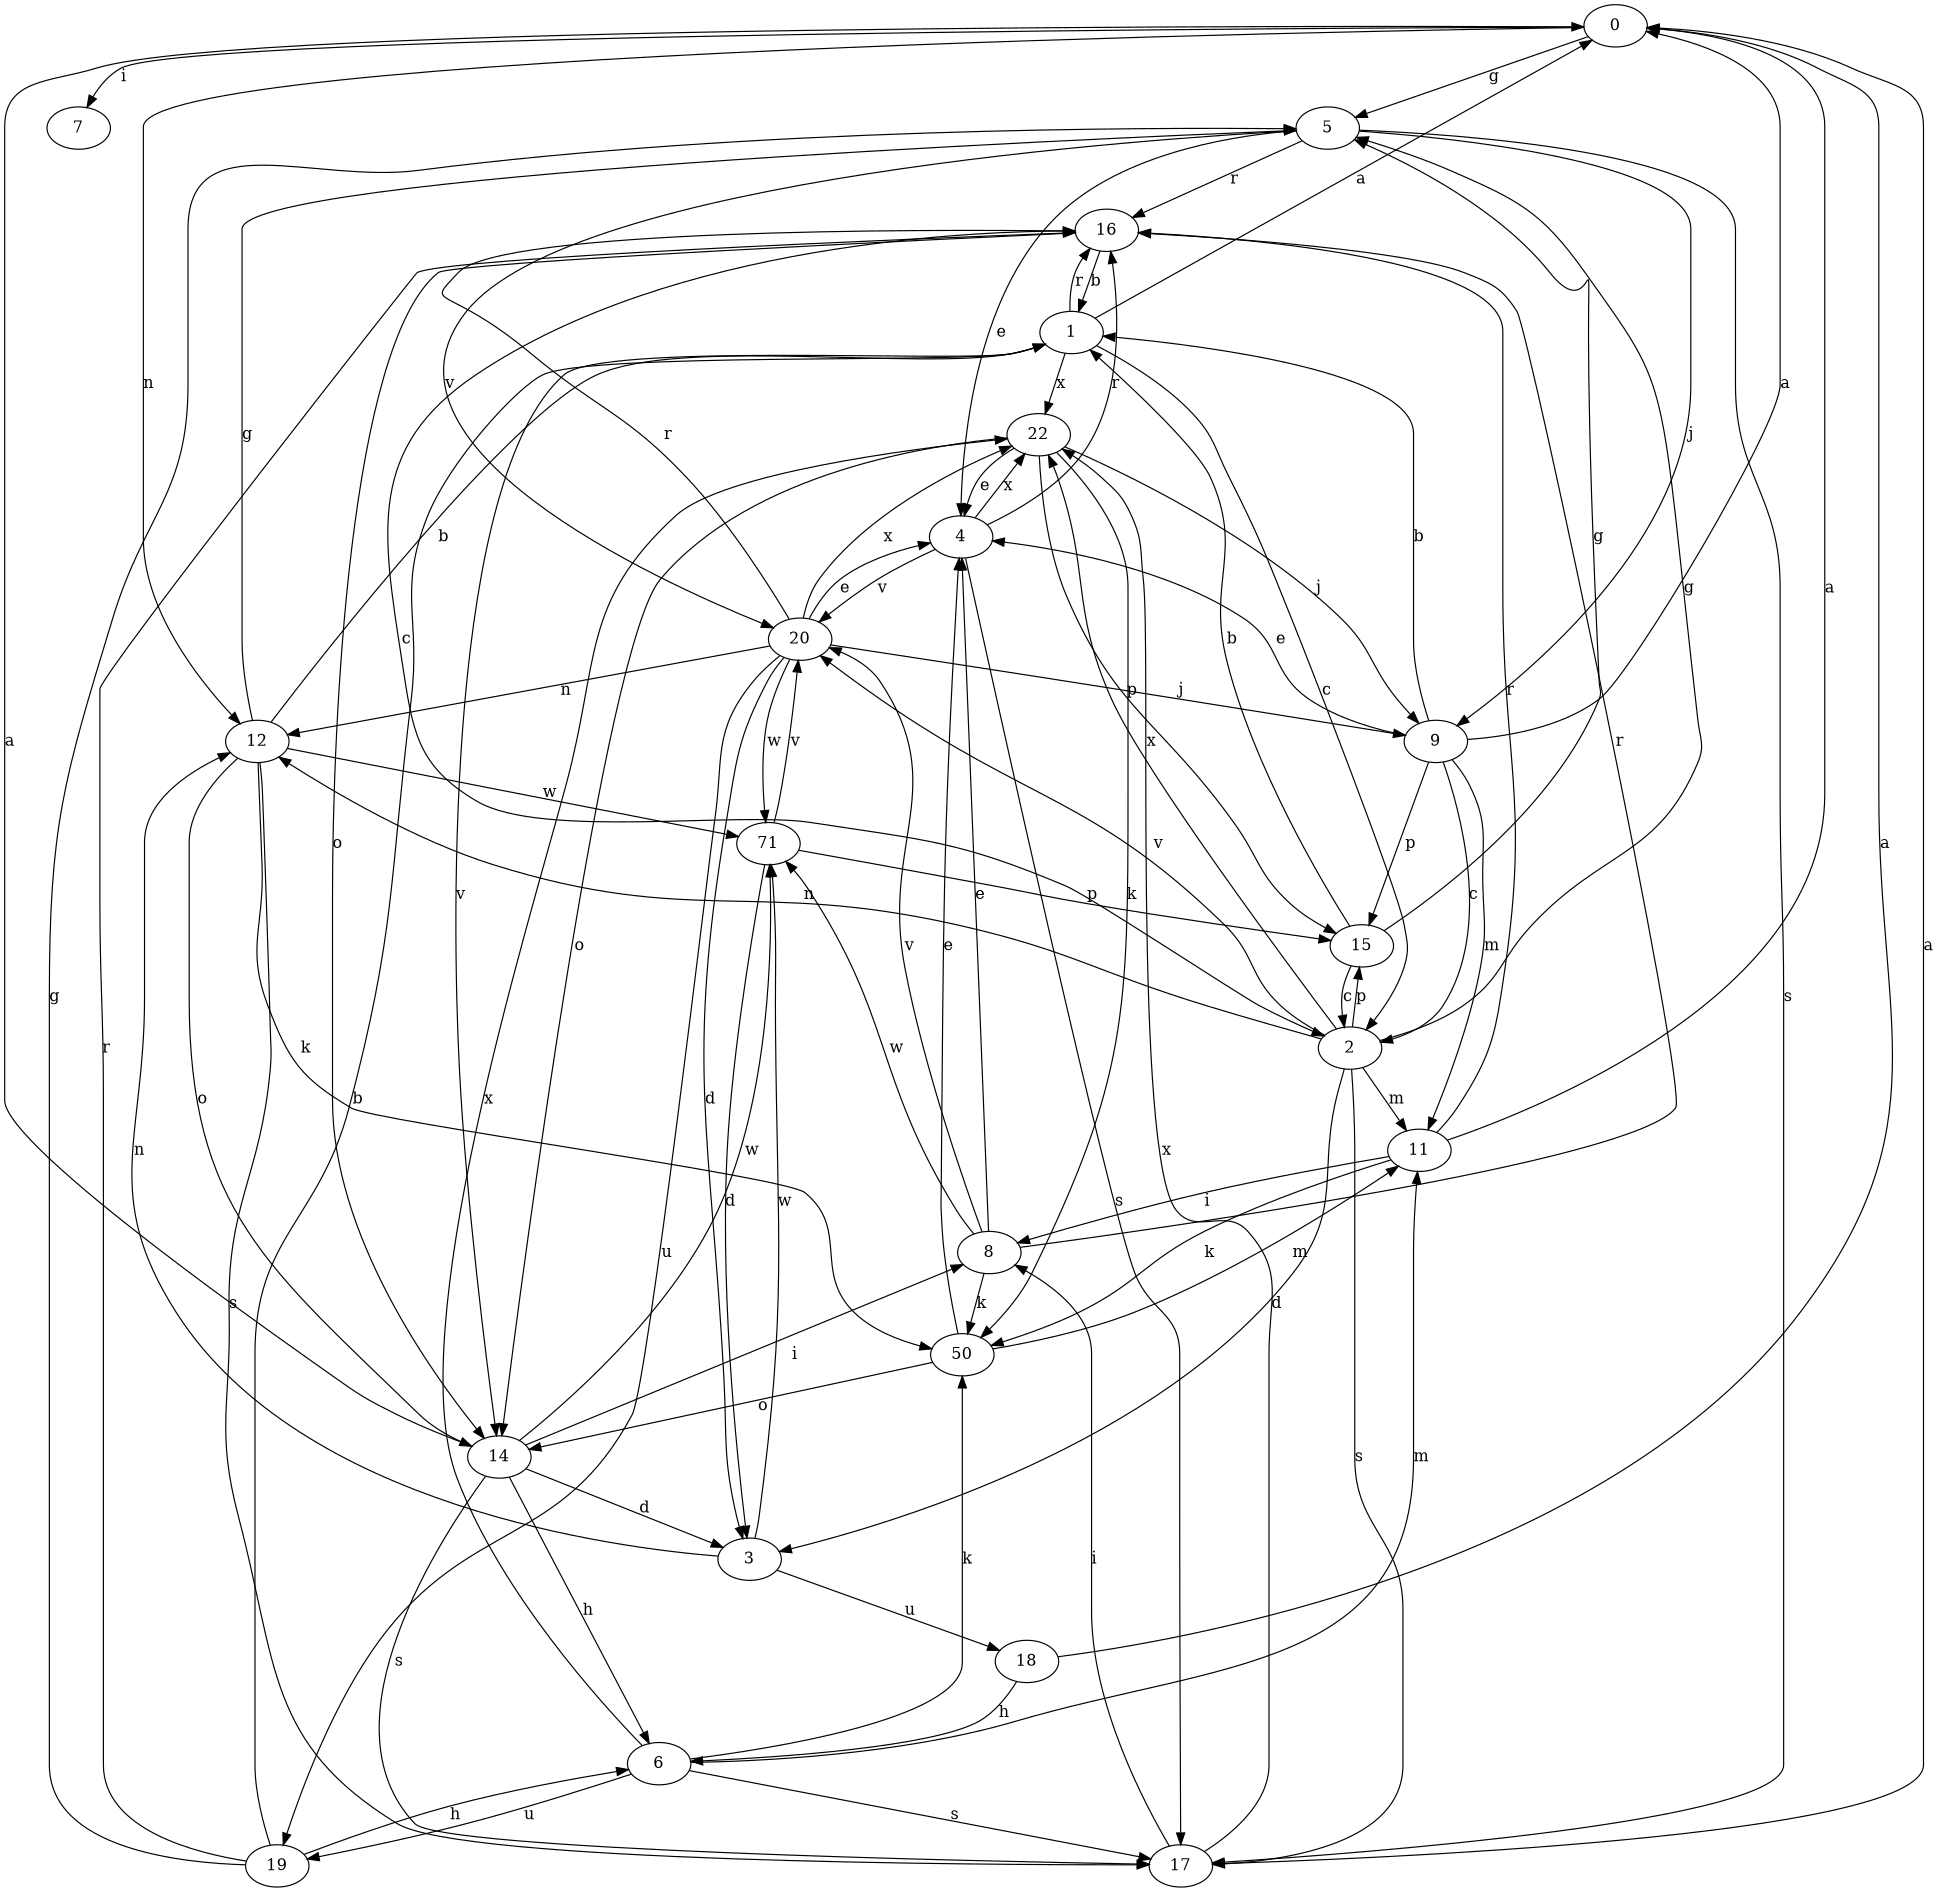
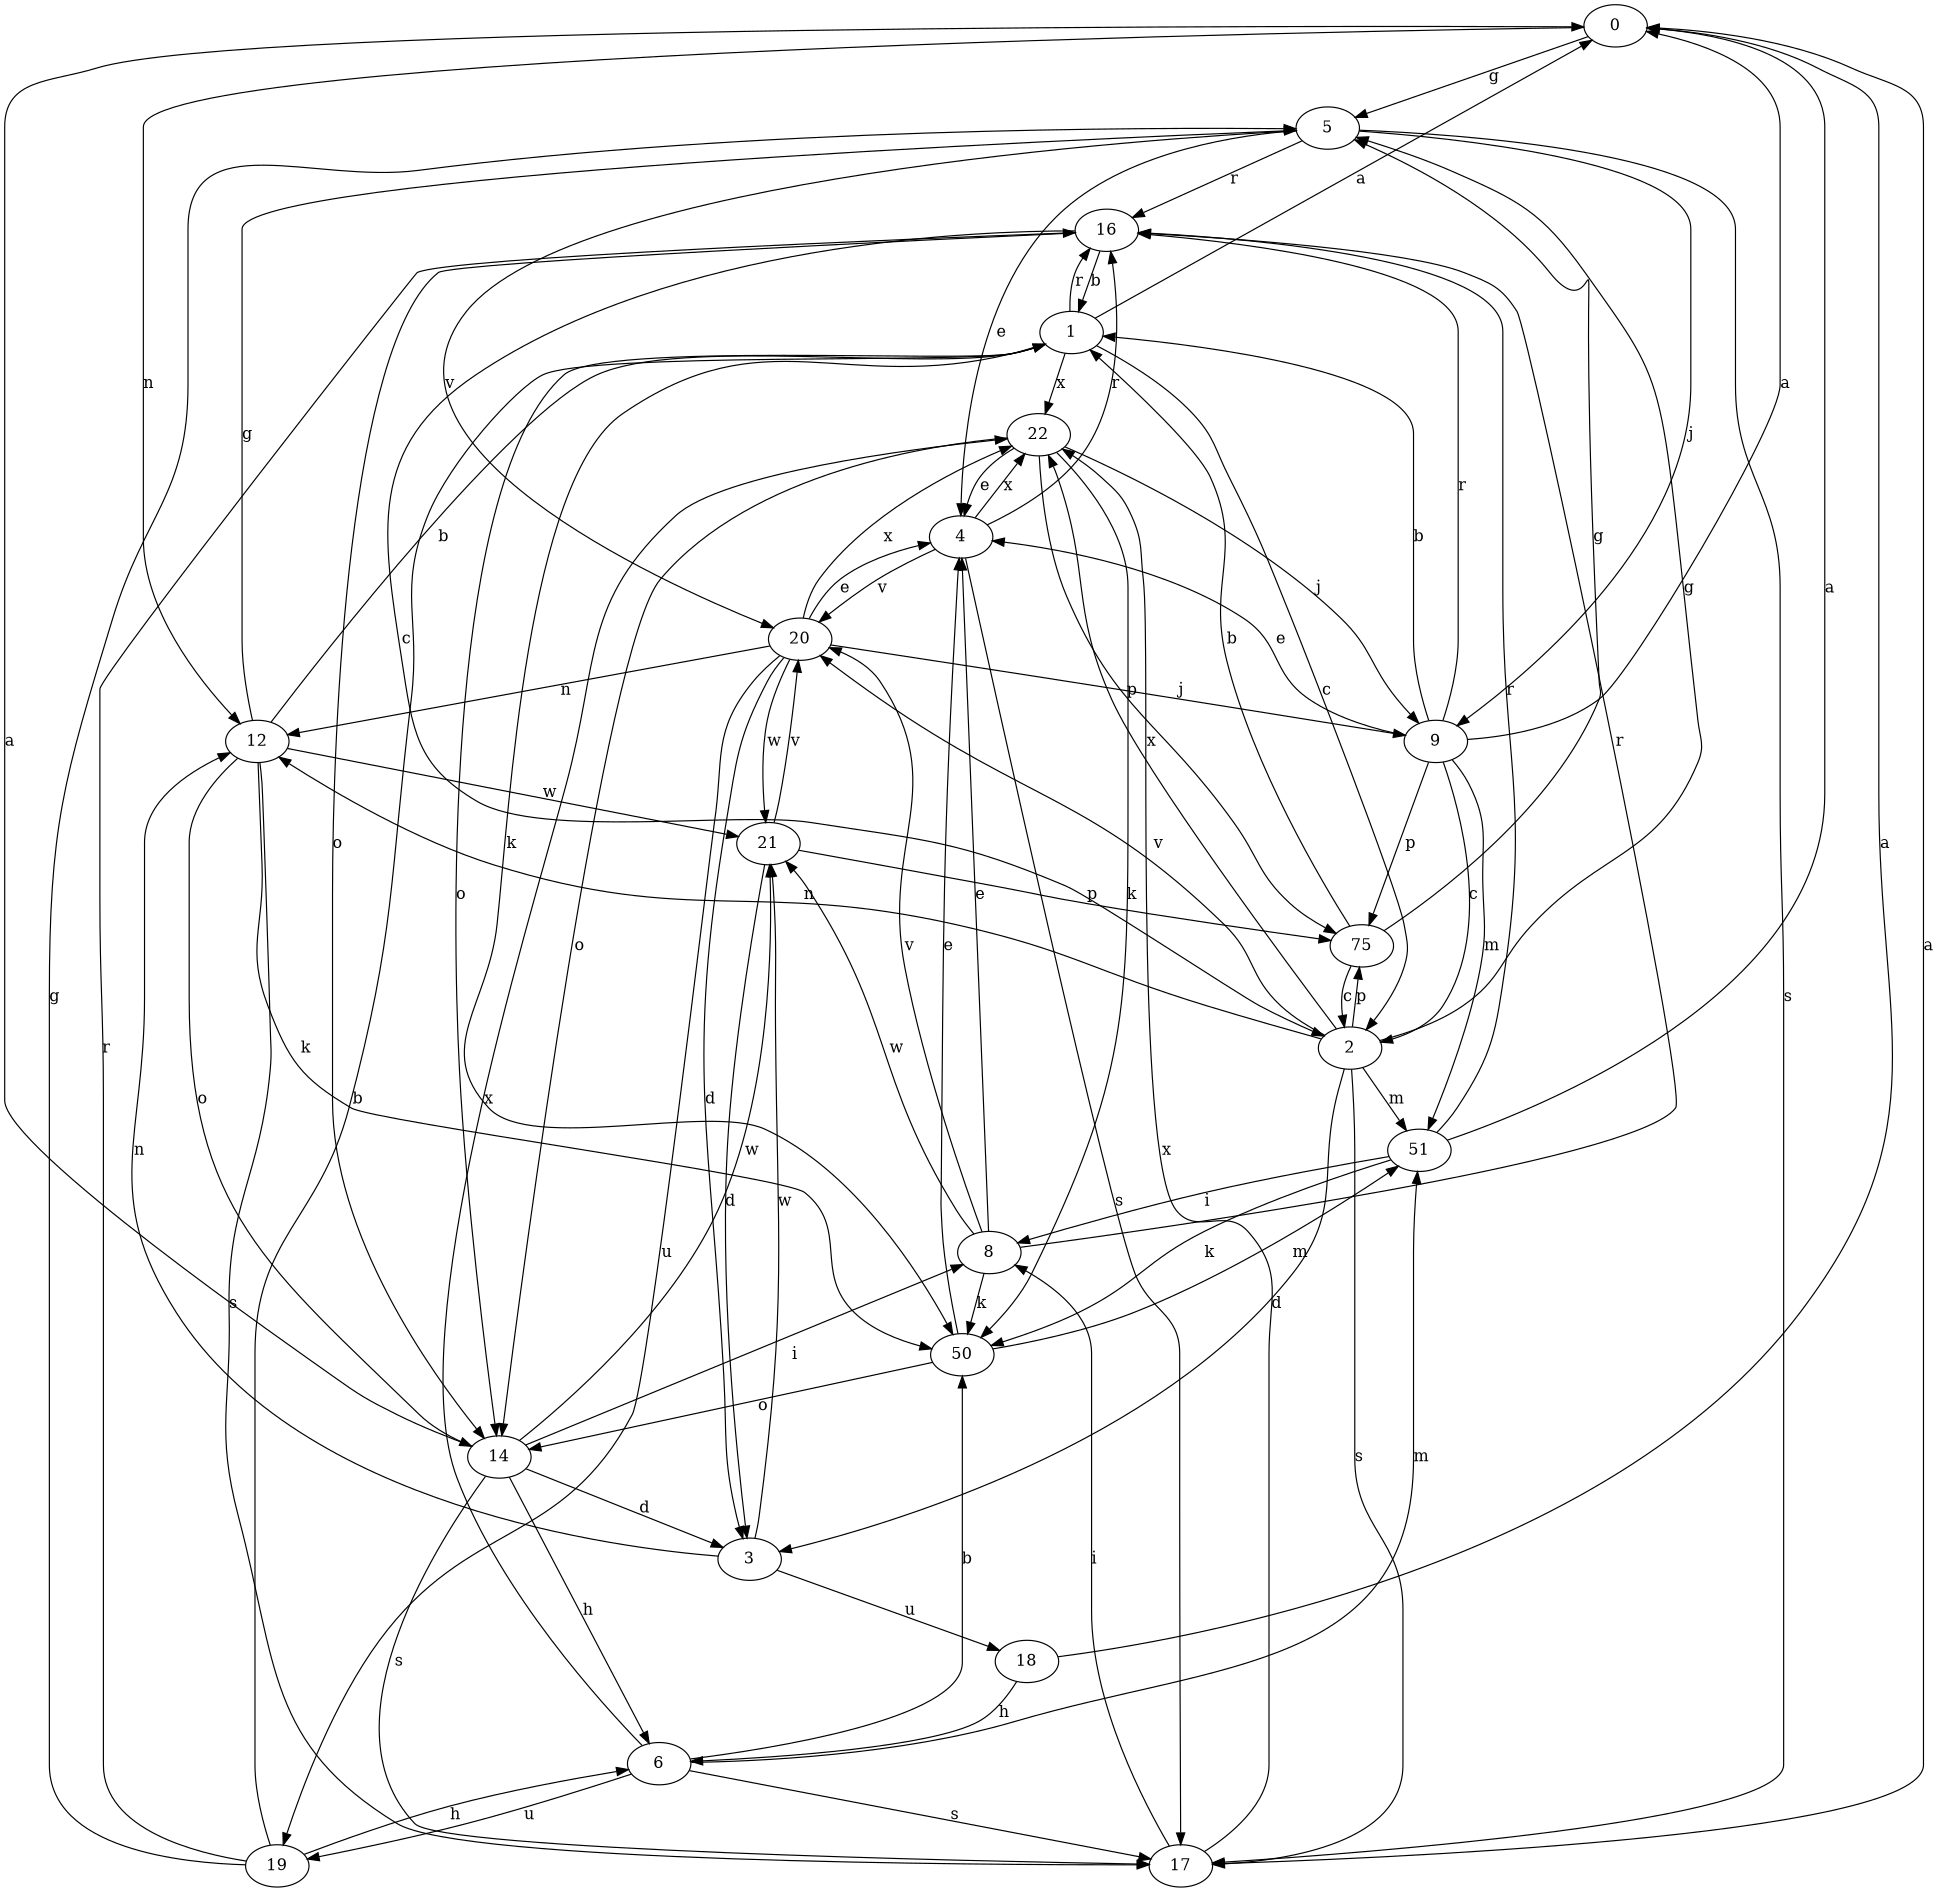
(79, 128) -> none
(533, 250) -> (1458, 359)
none -> (512, 770)
(768, 844) -> (768, 844)
(461, 895) -> (461, 895)
(1362, 946) -> (1362, 946)
(1419, 1150) -> (1419, 1150)
(968, 1559) -> (968, 1559)
